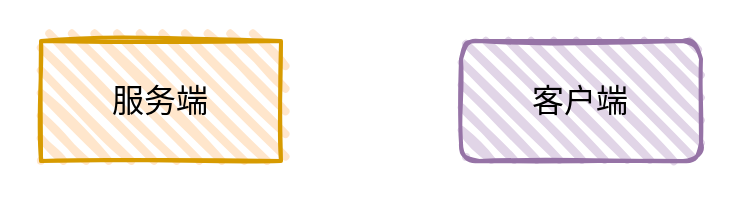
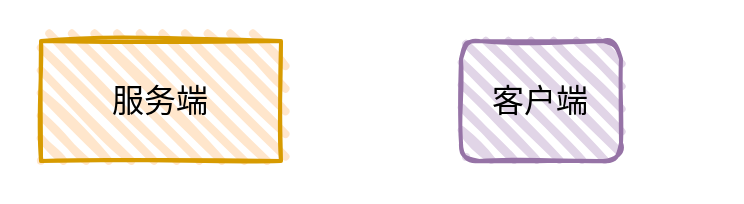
(581, 101) -> (541, 101)
